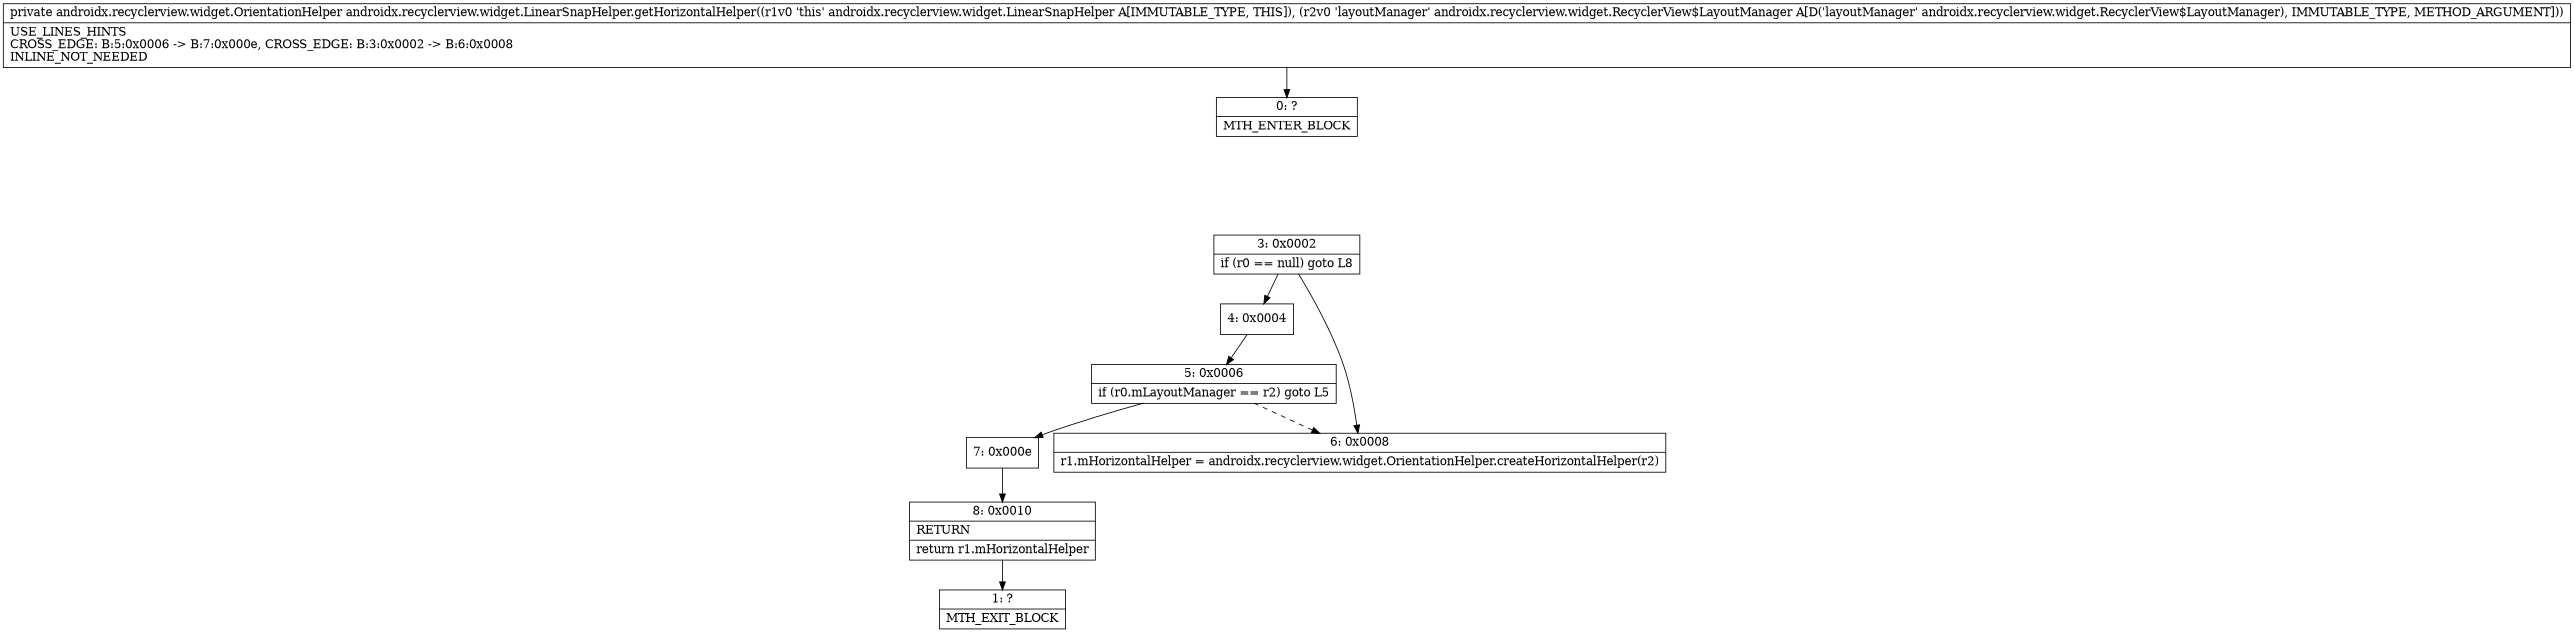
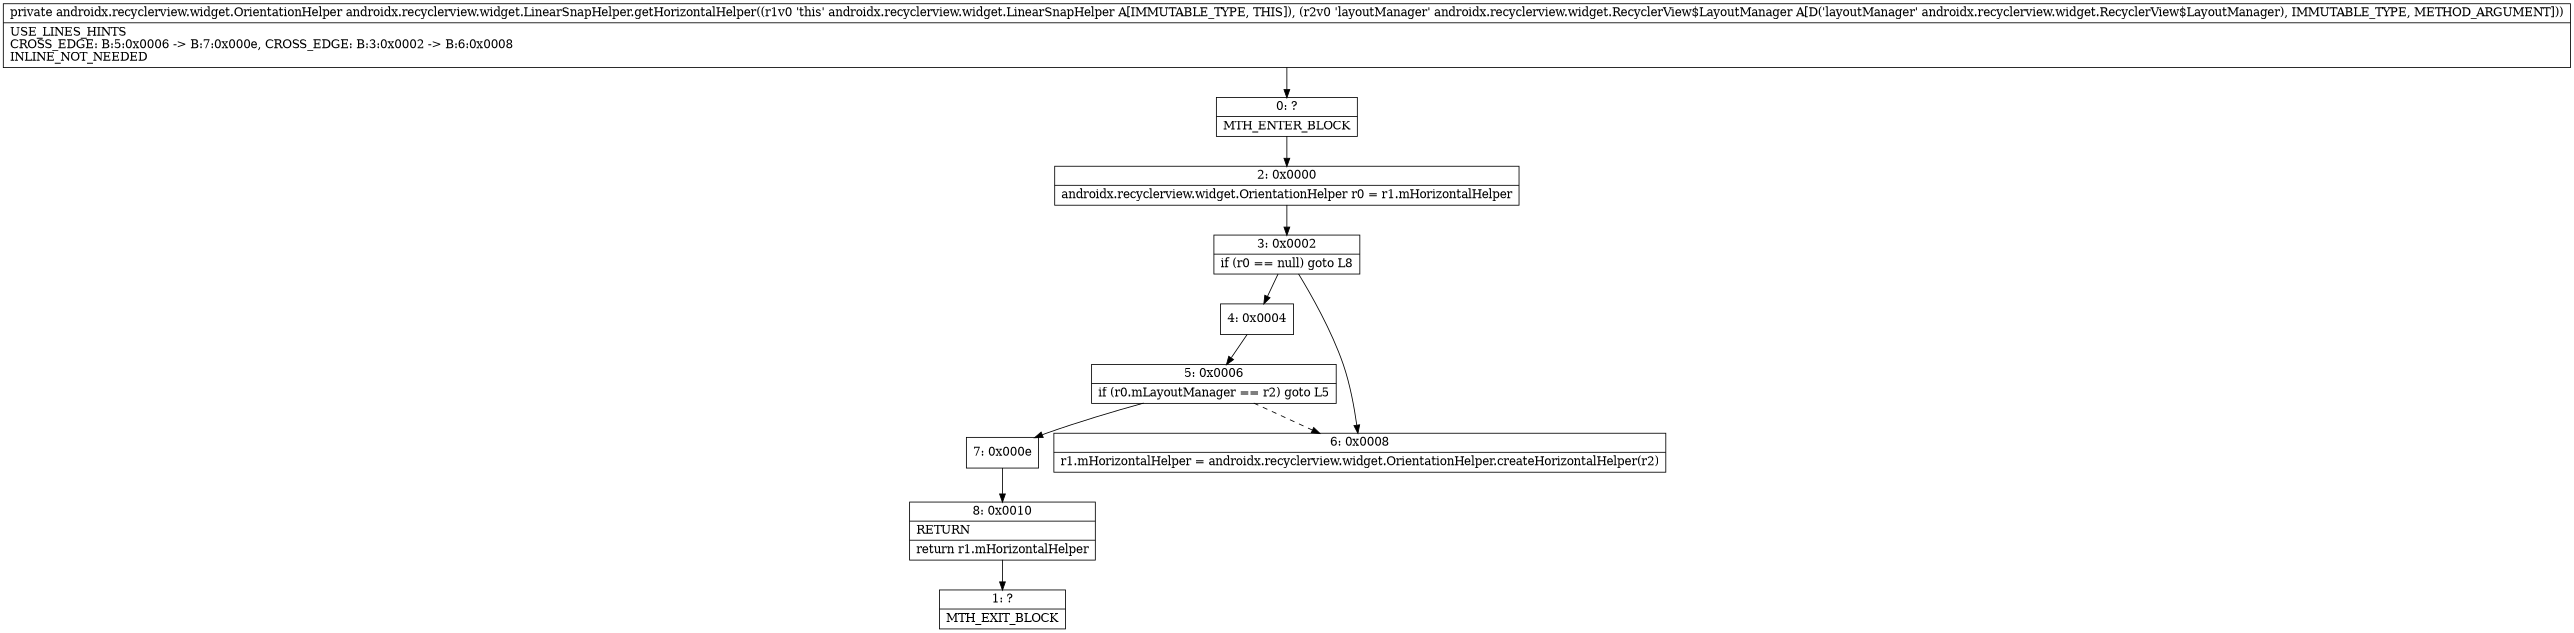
none -> (1287, 186)
